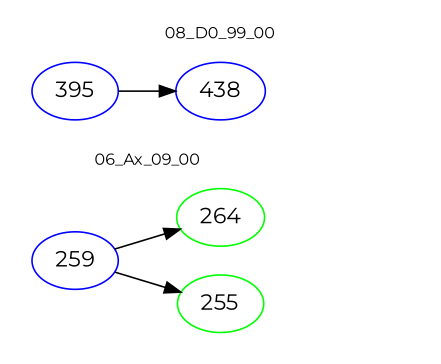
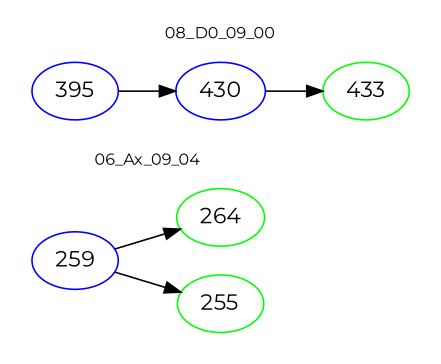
(221, 34) -> (221, 34)
(221, 91) -> (221, 91)
none -> (366, 91)
(148, 161) -> (148, 161)
